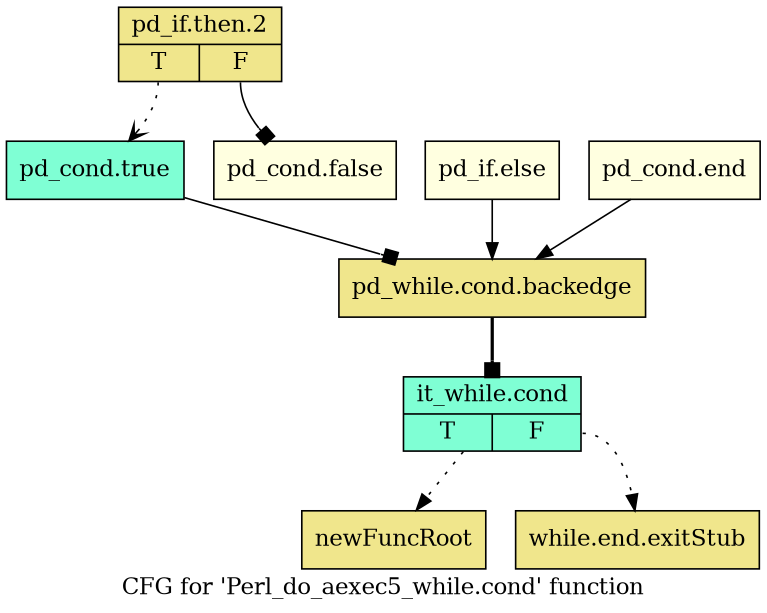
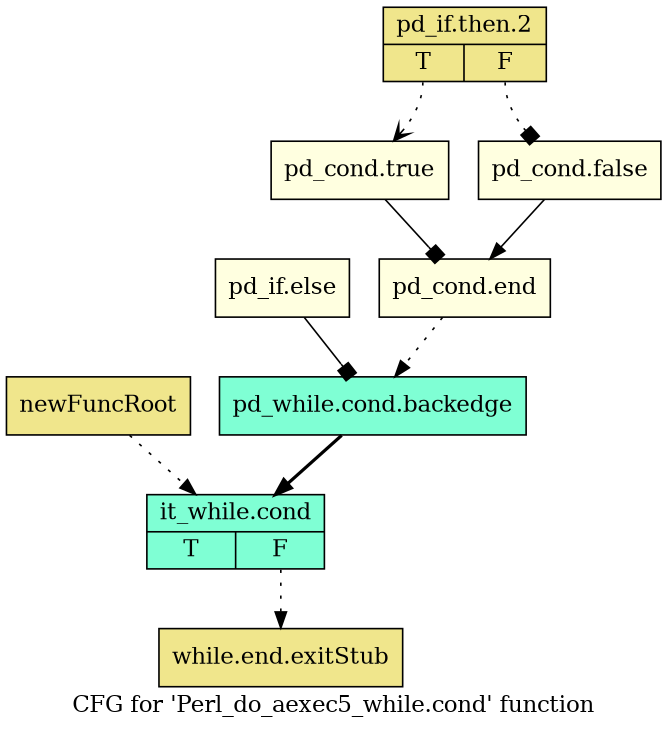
(246, 107) -> (510, 107)
(95, 170) -> (360, 170)
(492, 221) -> (323, 341)
none -> (523, 223)
(591, 225) -> (424, 341)
(282, 226) -> (407, 223)
(492, 288) -> (373, 406)
(492, 339) -> (315, 459)
(445, 474) -> (157, 459)
